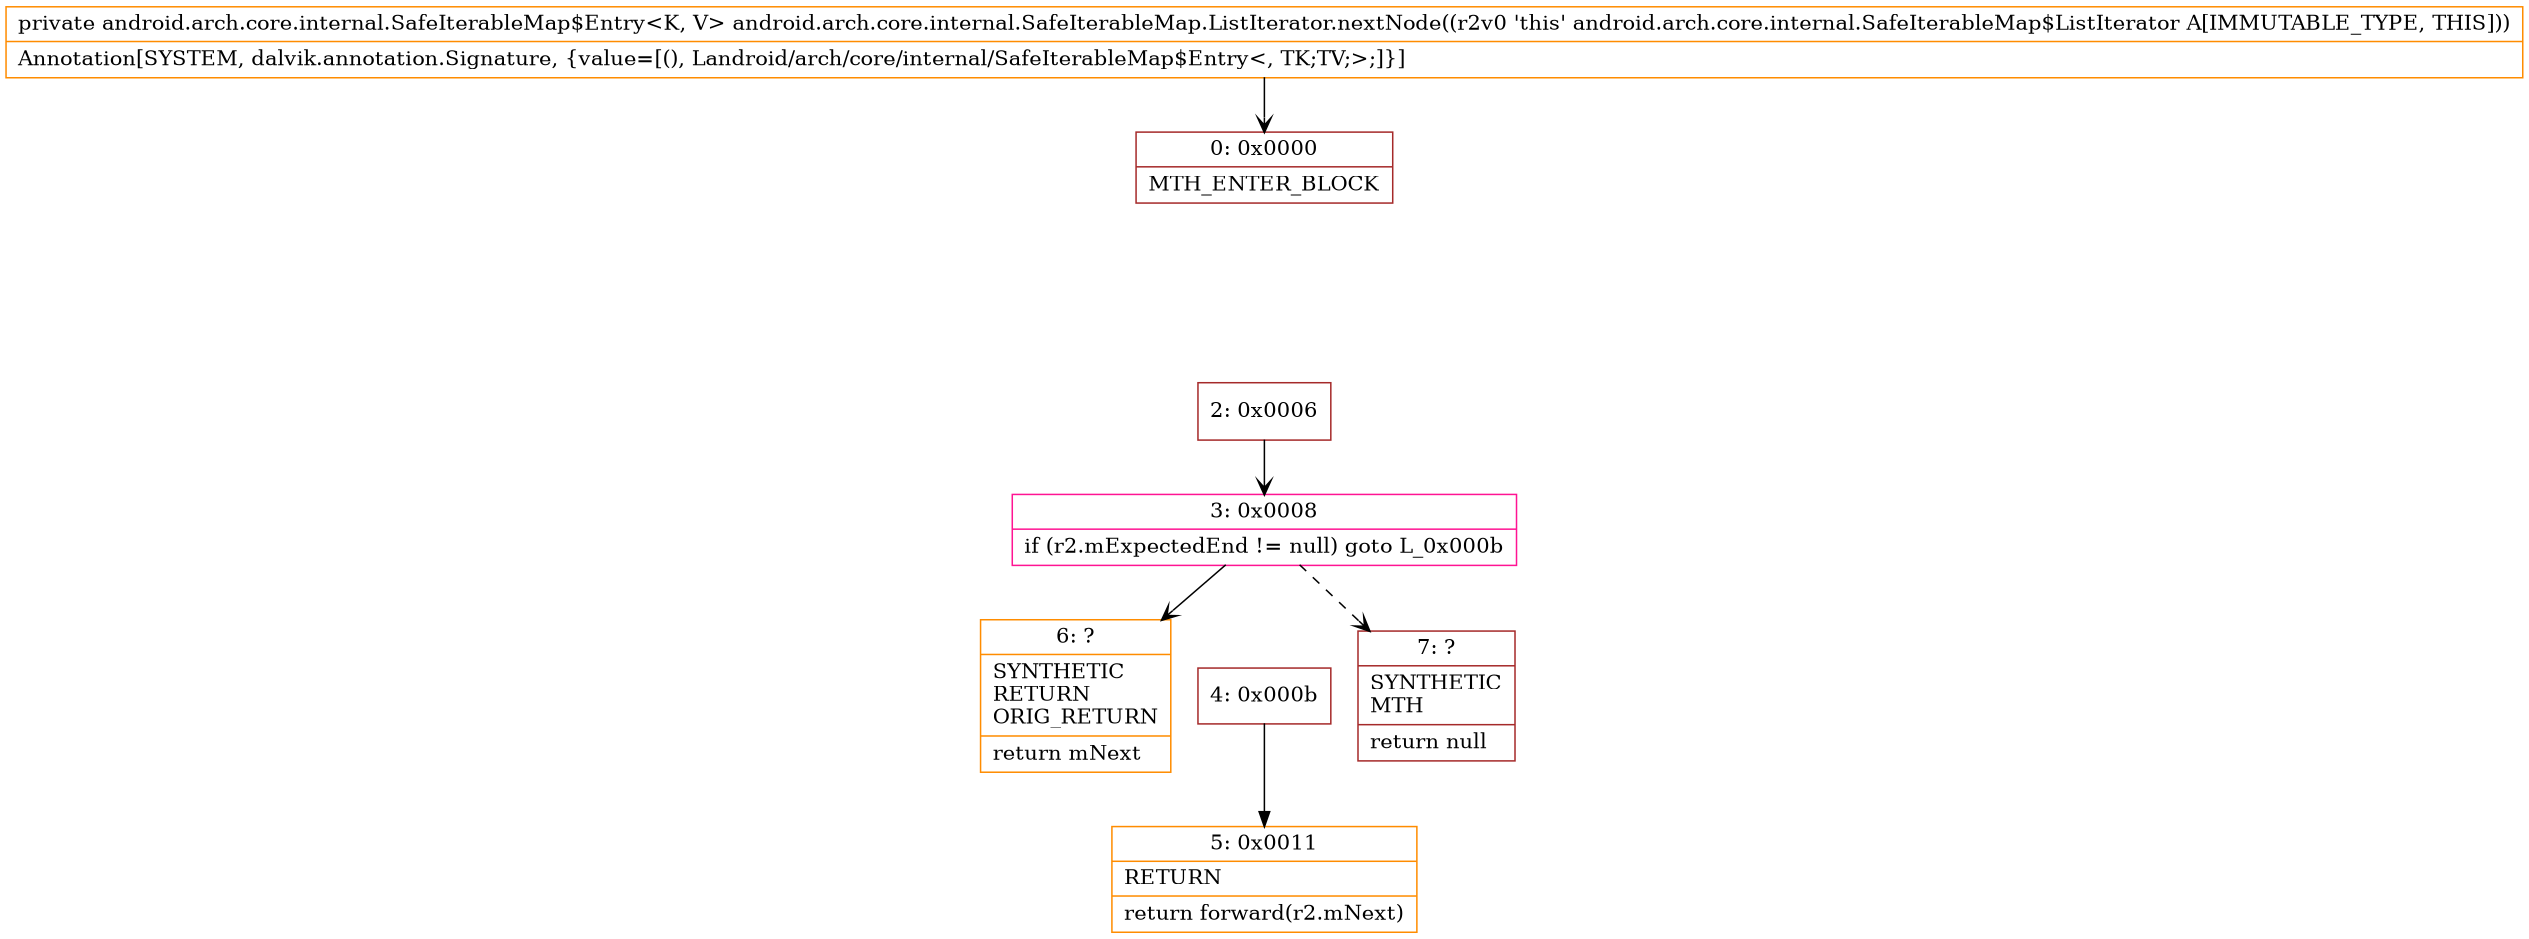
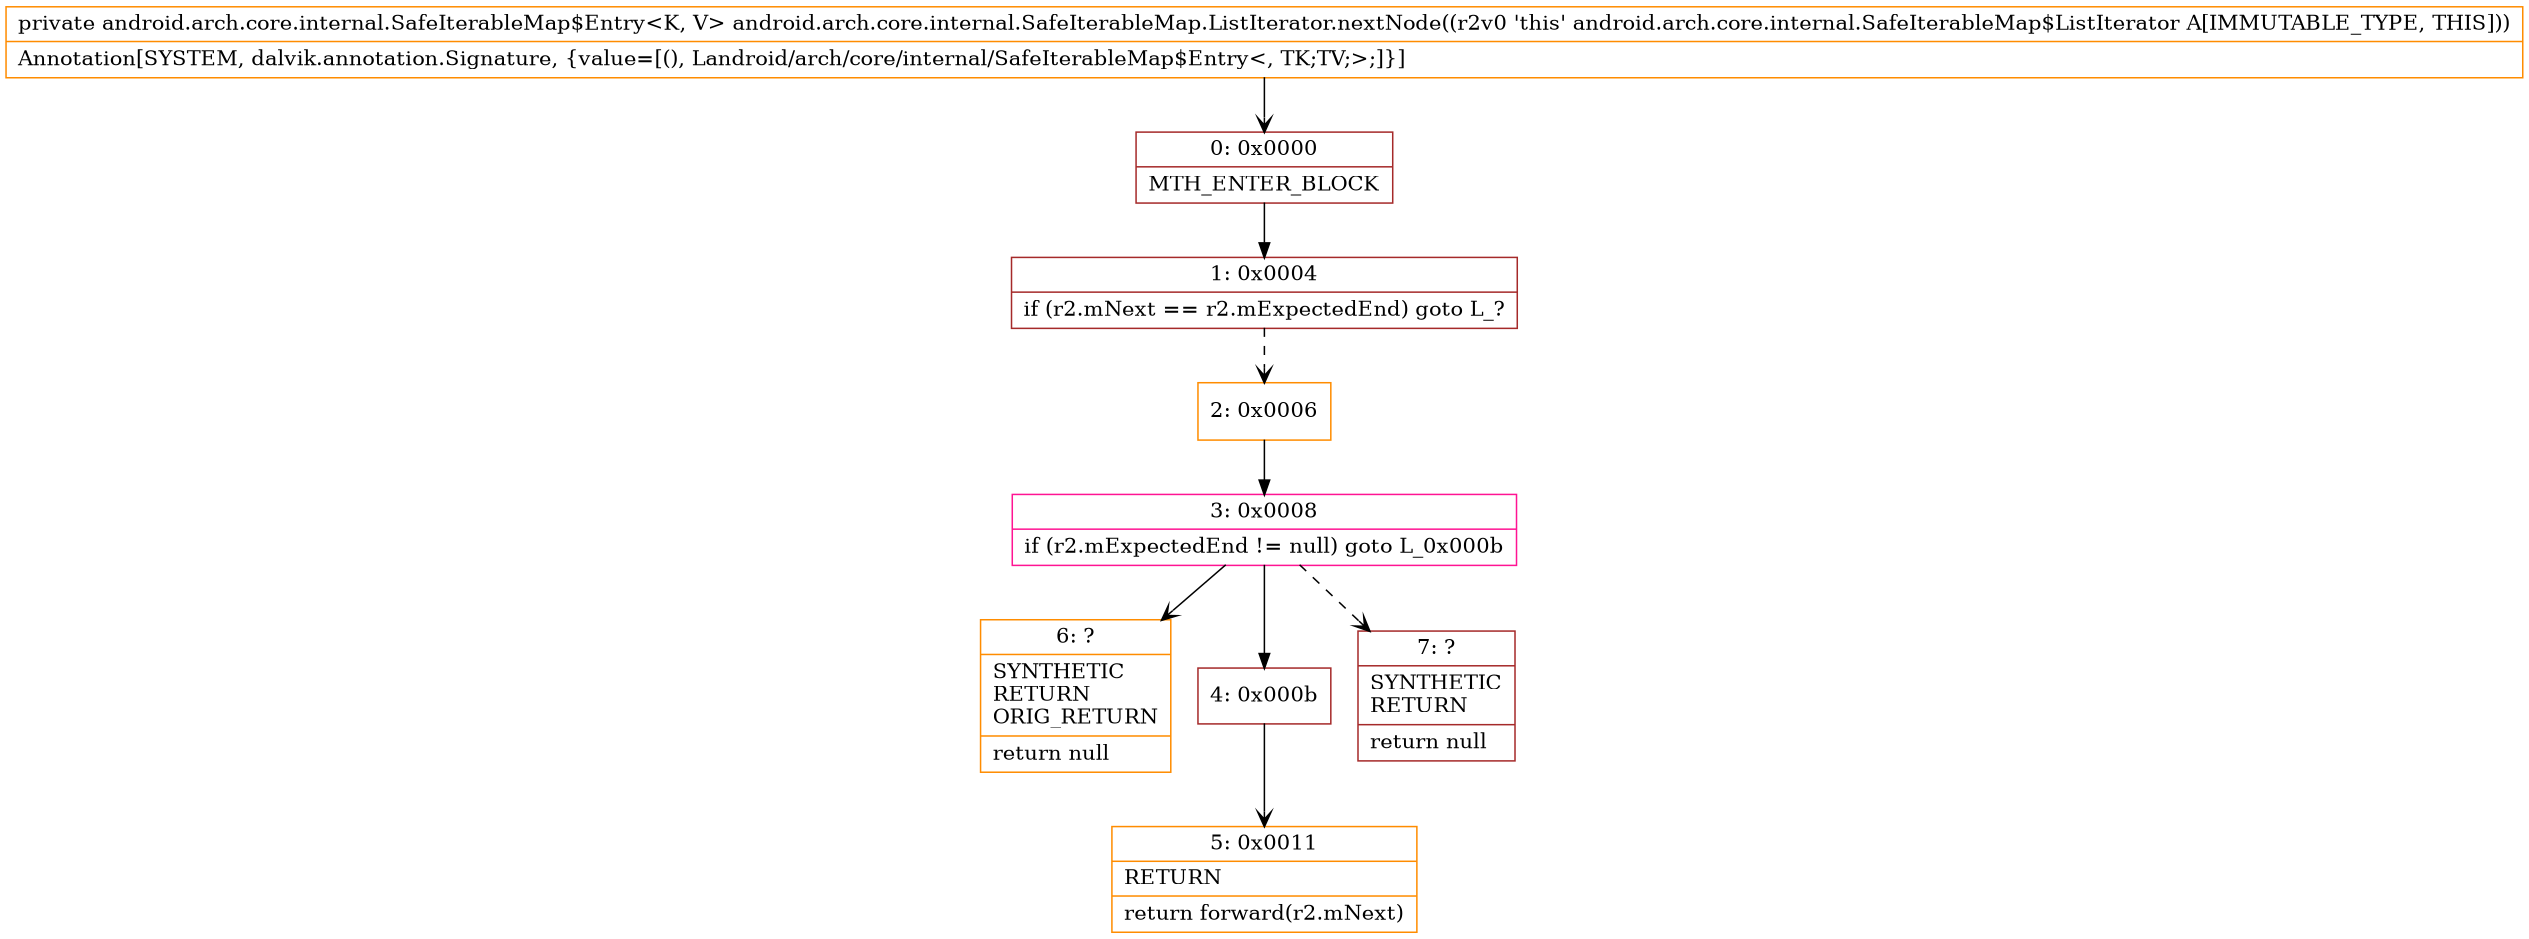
none -> (1264, 293)
(1264, 411) -> (1264, 411)
(1264, 460) -> (1264, 460)
none -> (1264, 609)
(1397, 706) -> (1419, 706)
(1067, 753) -> (1052, 753)
(1264, 768) -> (1264, 768)
